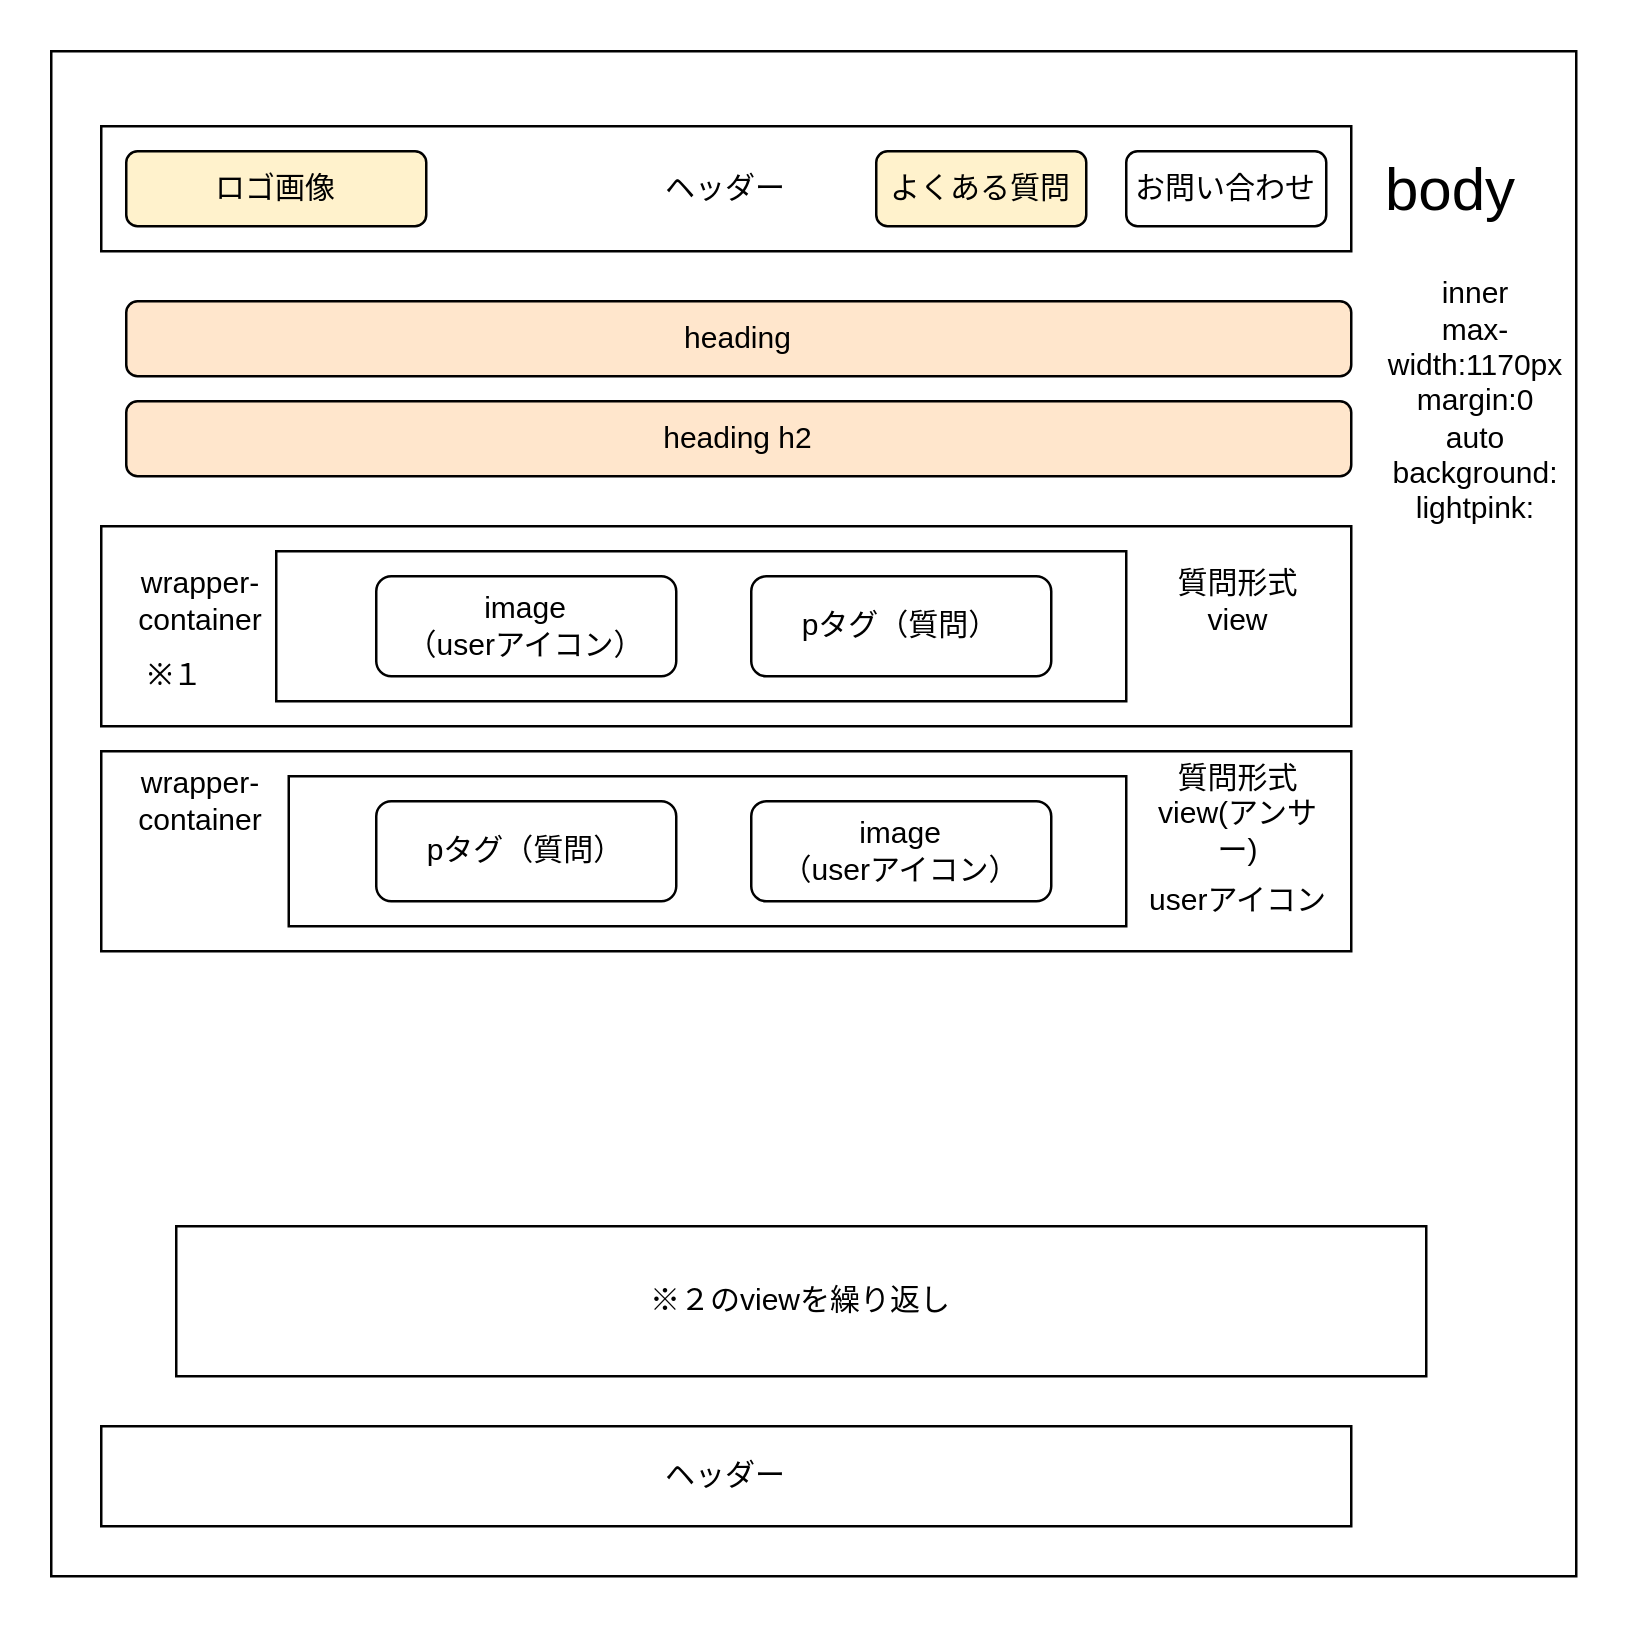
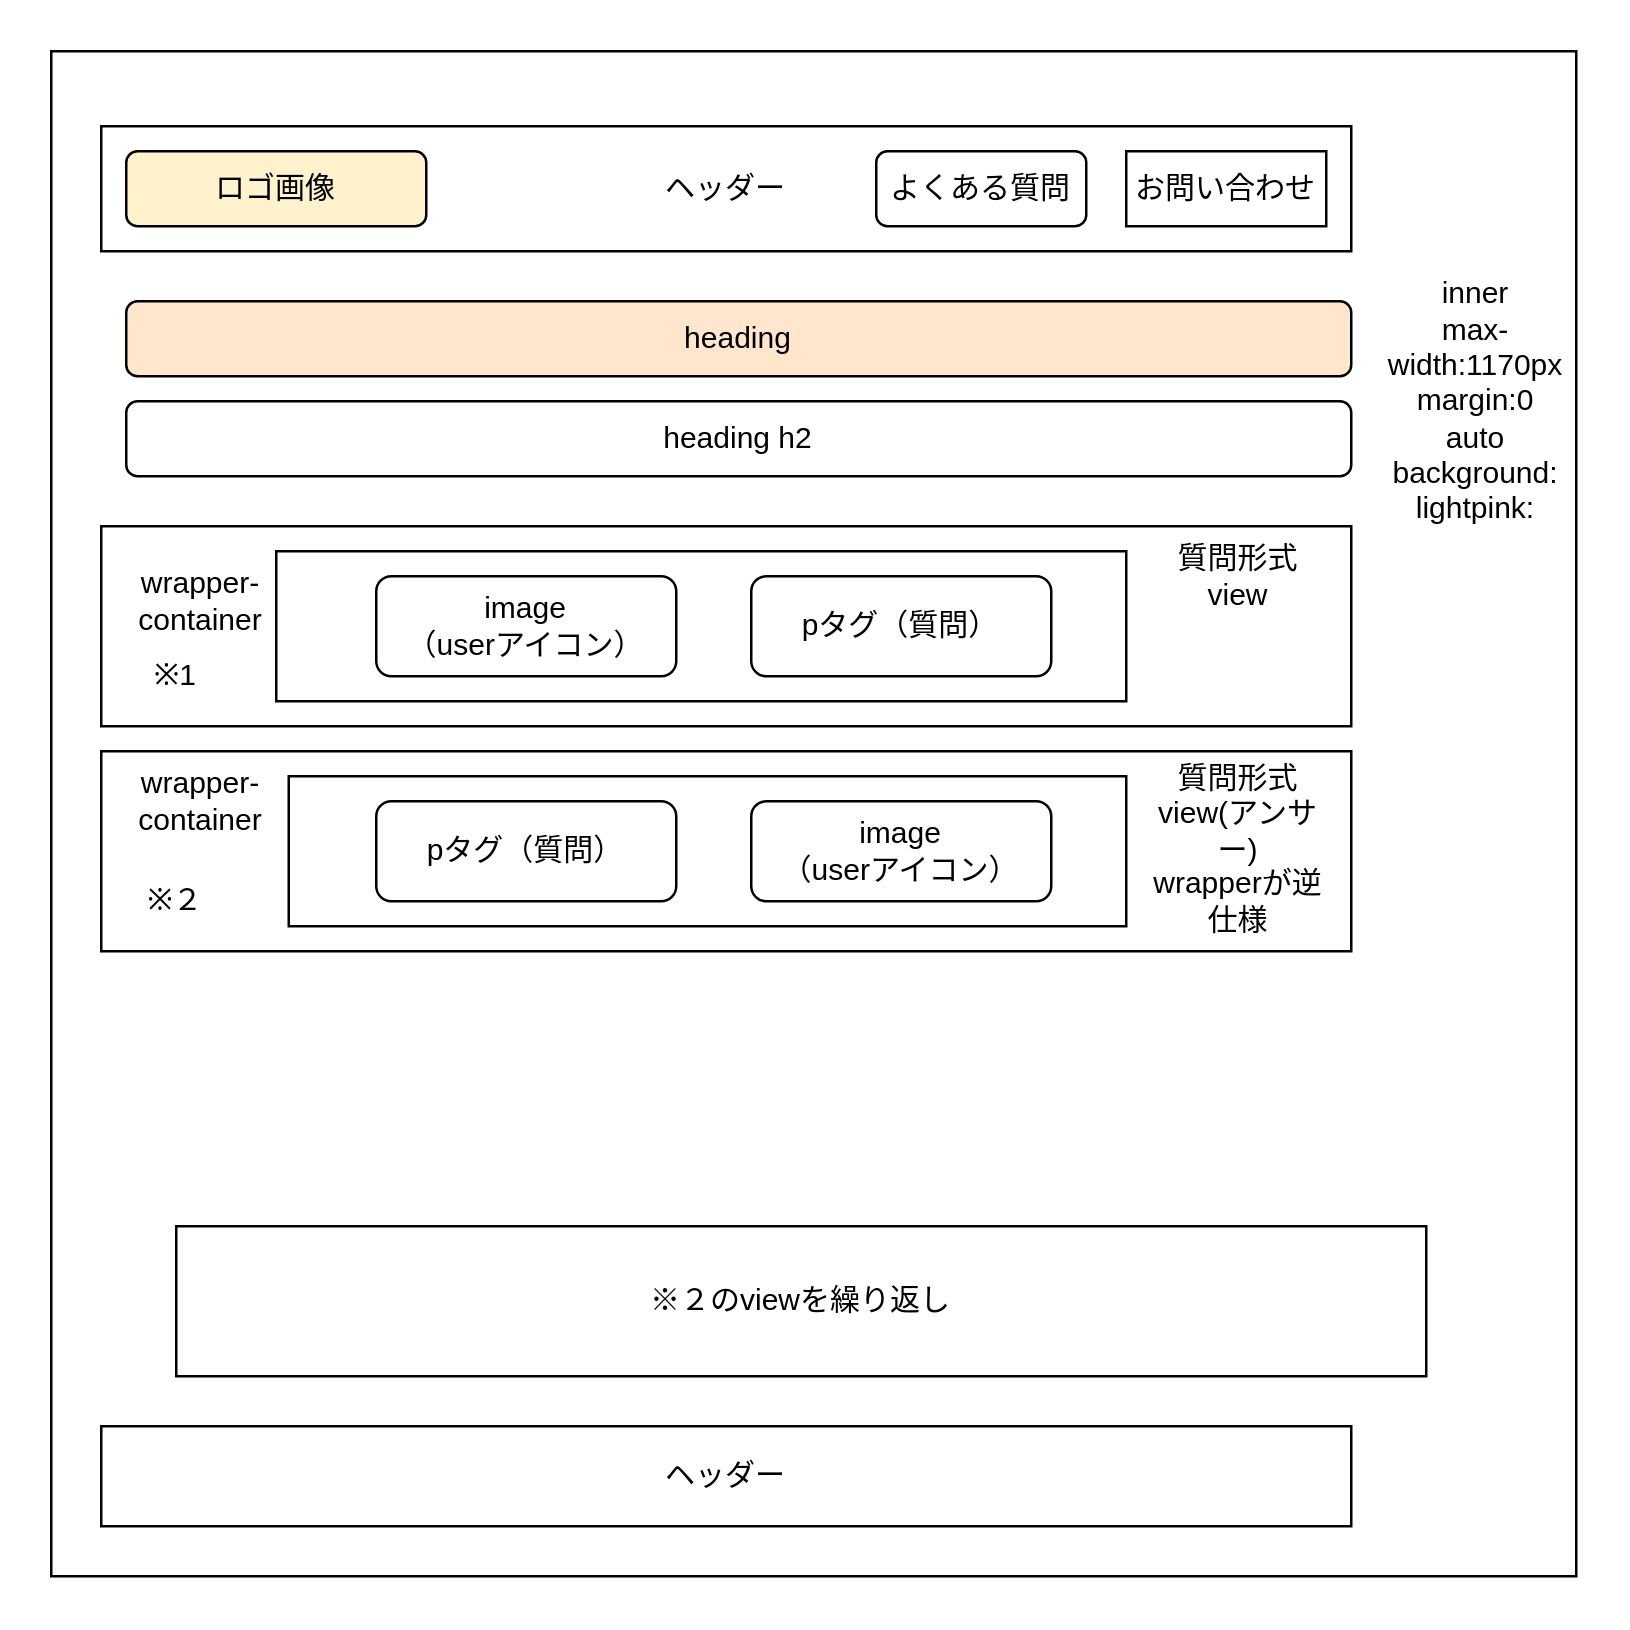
(981, 189) -> (981, 189)
(1226, 189) -> (1226, 189)
(1451, 190) -> none
(739, 439) -> (739, 439)
(1239, 601) -> (1239, 576)
(176, 676) -> (176, 676)
none -> (176, 901)
(1239, 901) -> (1239, 901)
